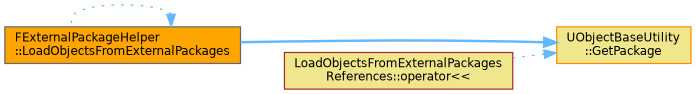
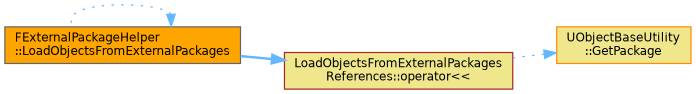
(392, 40) -> (256, 58)
